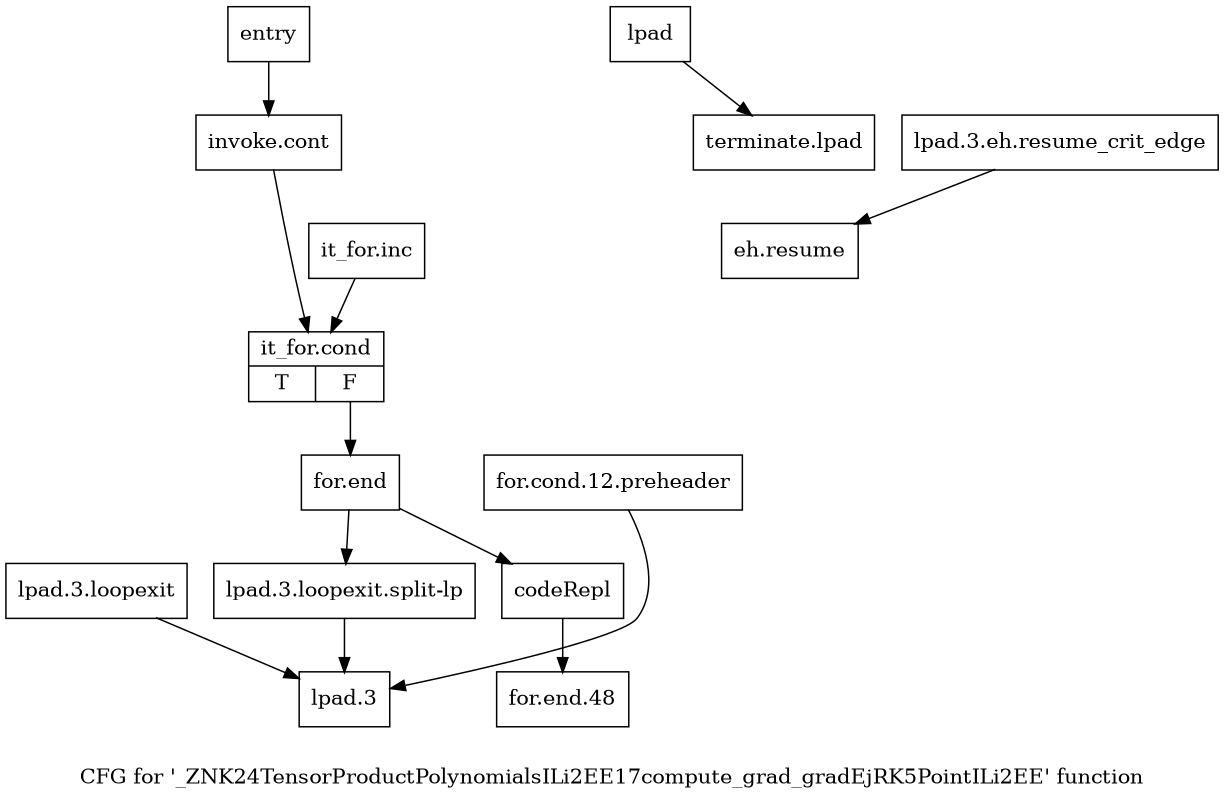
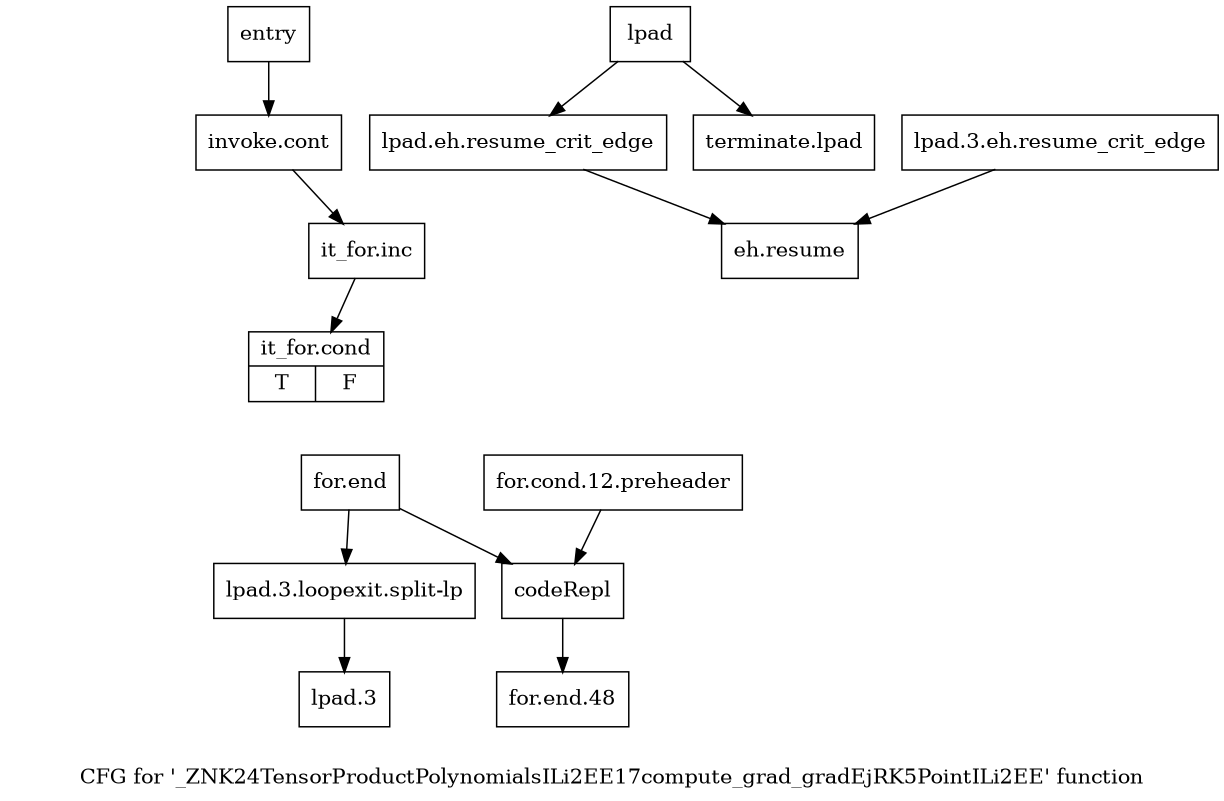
none -> (518, 143)
(288, 244) -> (313, 191)
(350, 421) -> none
(97, 591) -> none
(579, 643) -> (591, 530)
